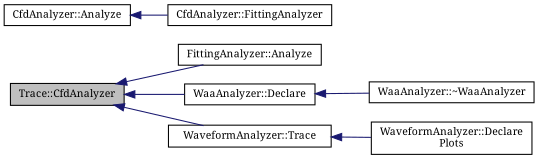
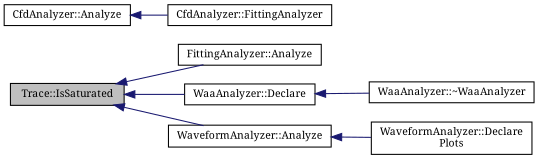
(67, 94) -> (67, 94)
(250, 136) -> (250, 136)
